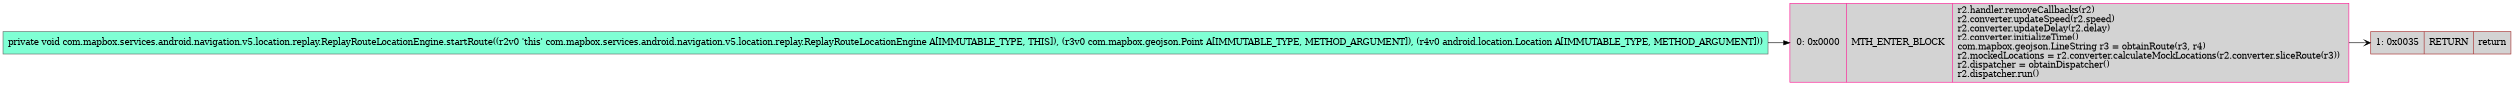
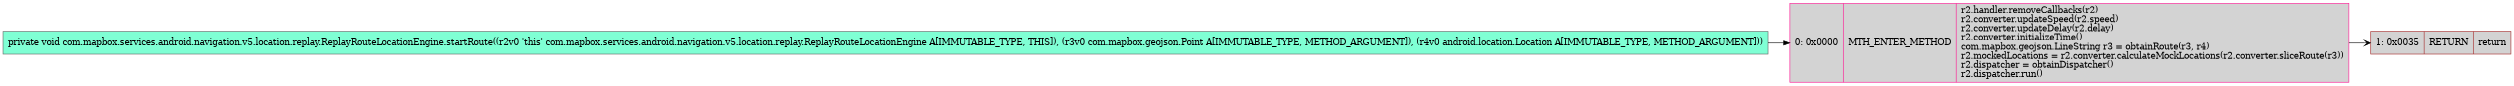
(1898, 42) -> (1900, 42)
